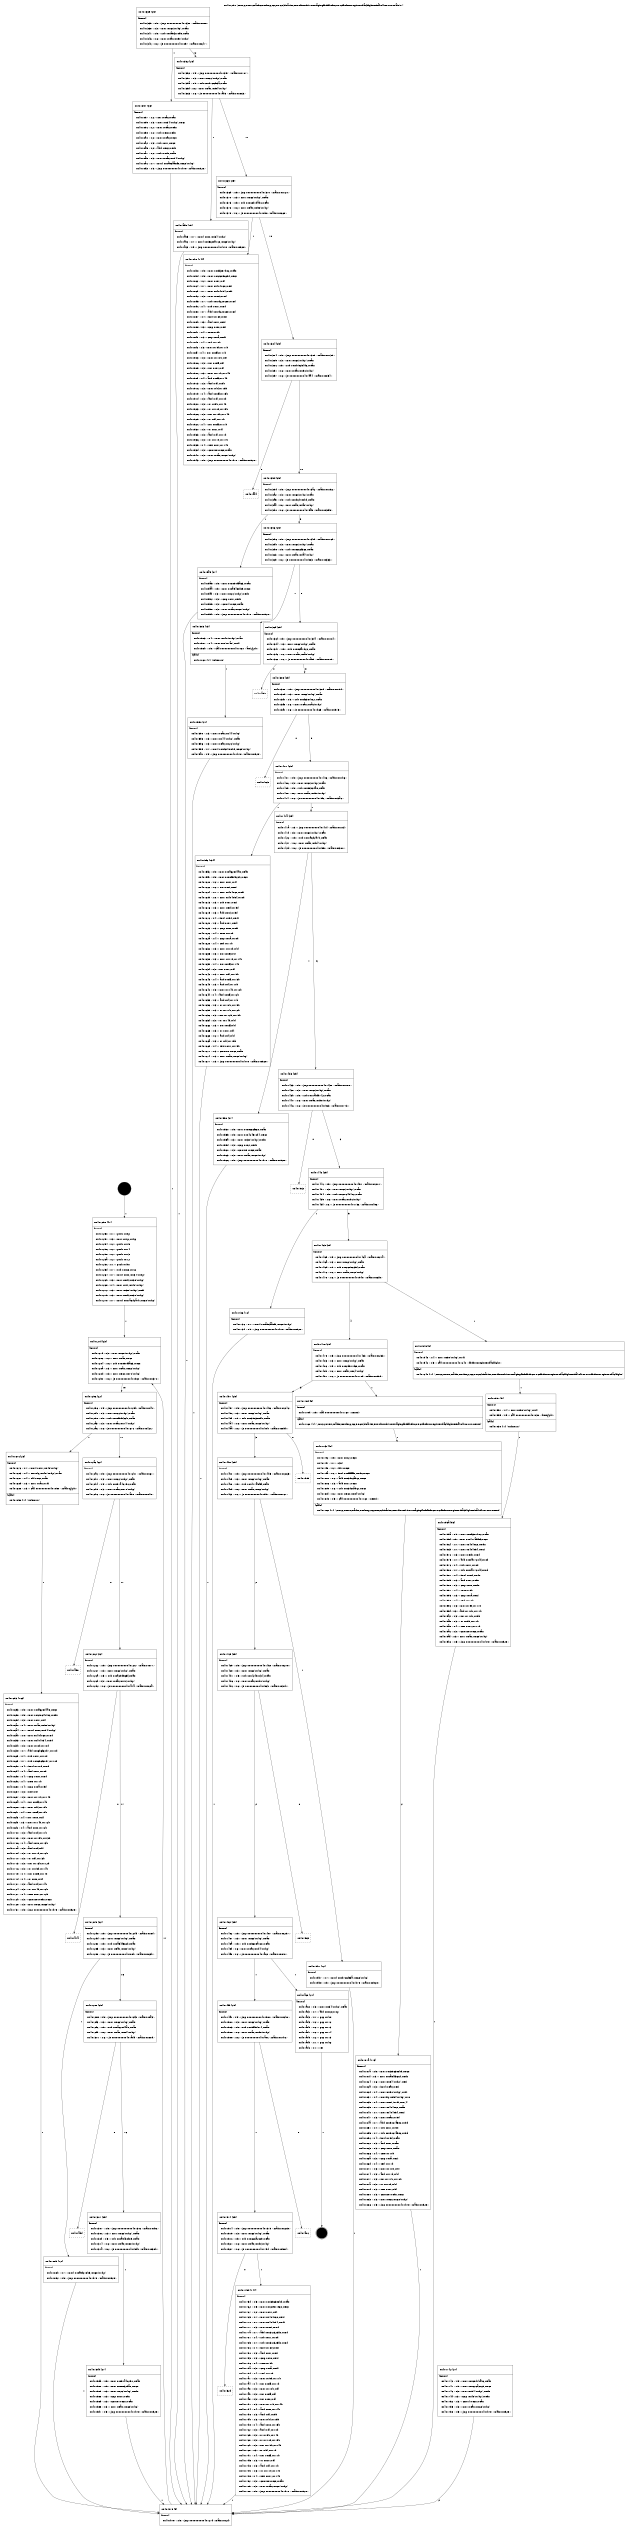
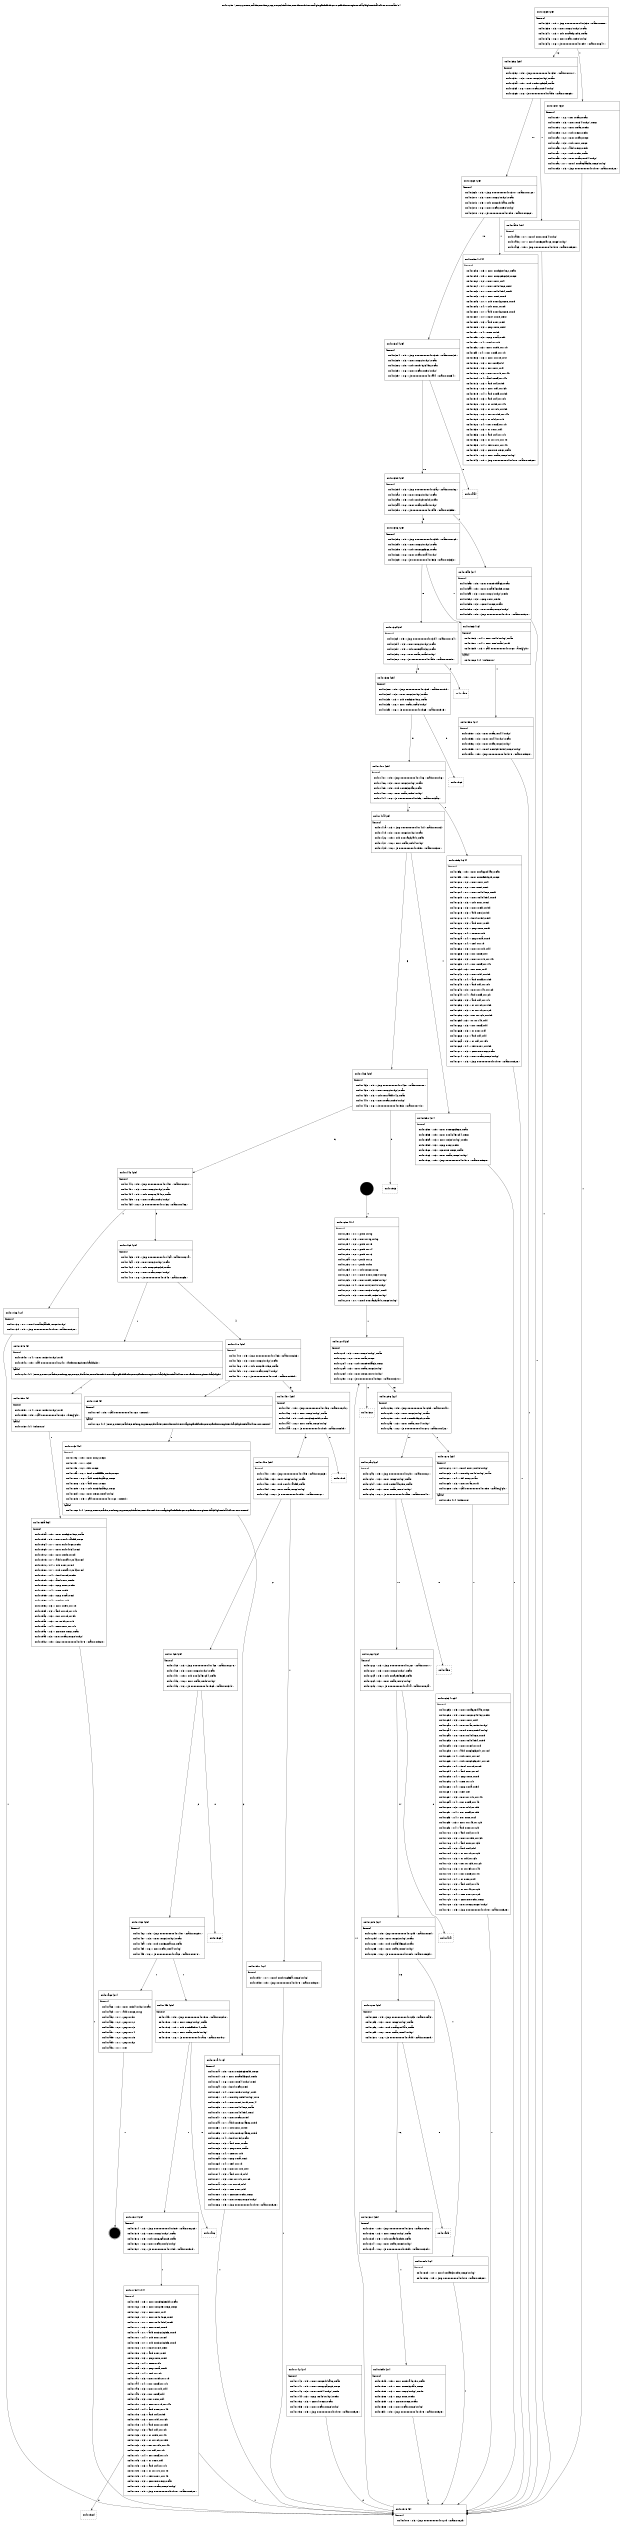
none -> (367, 1413)
(228, 2318) -> (109, 2480)
